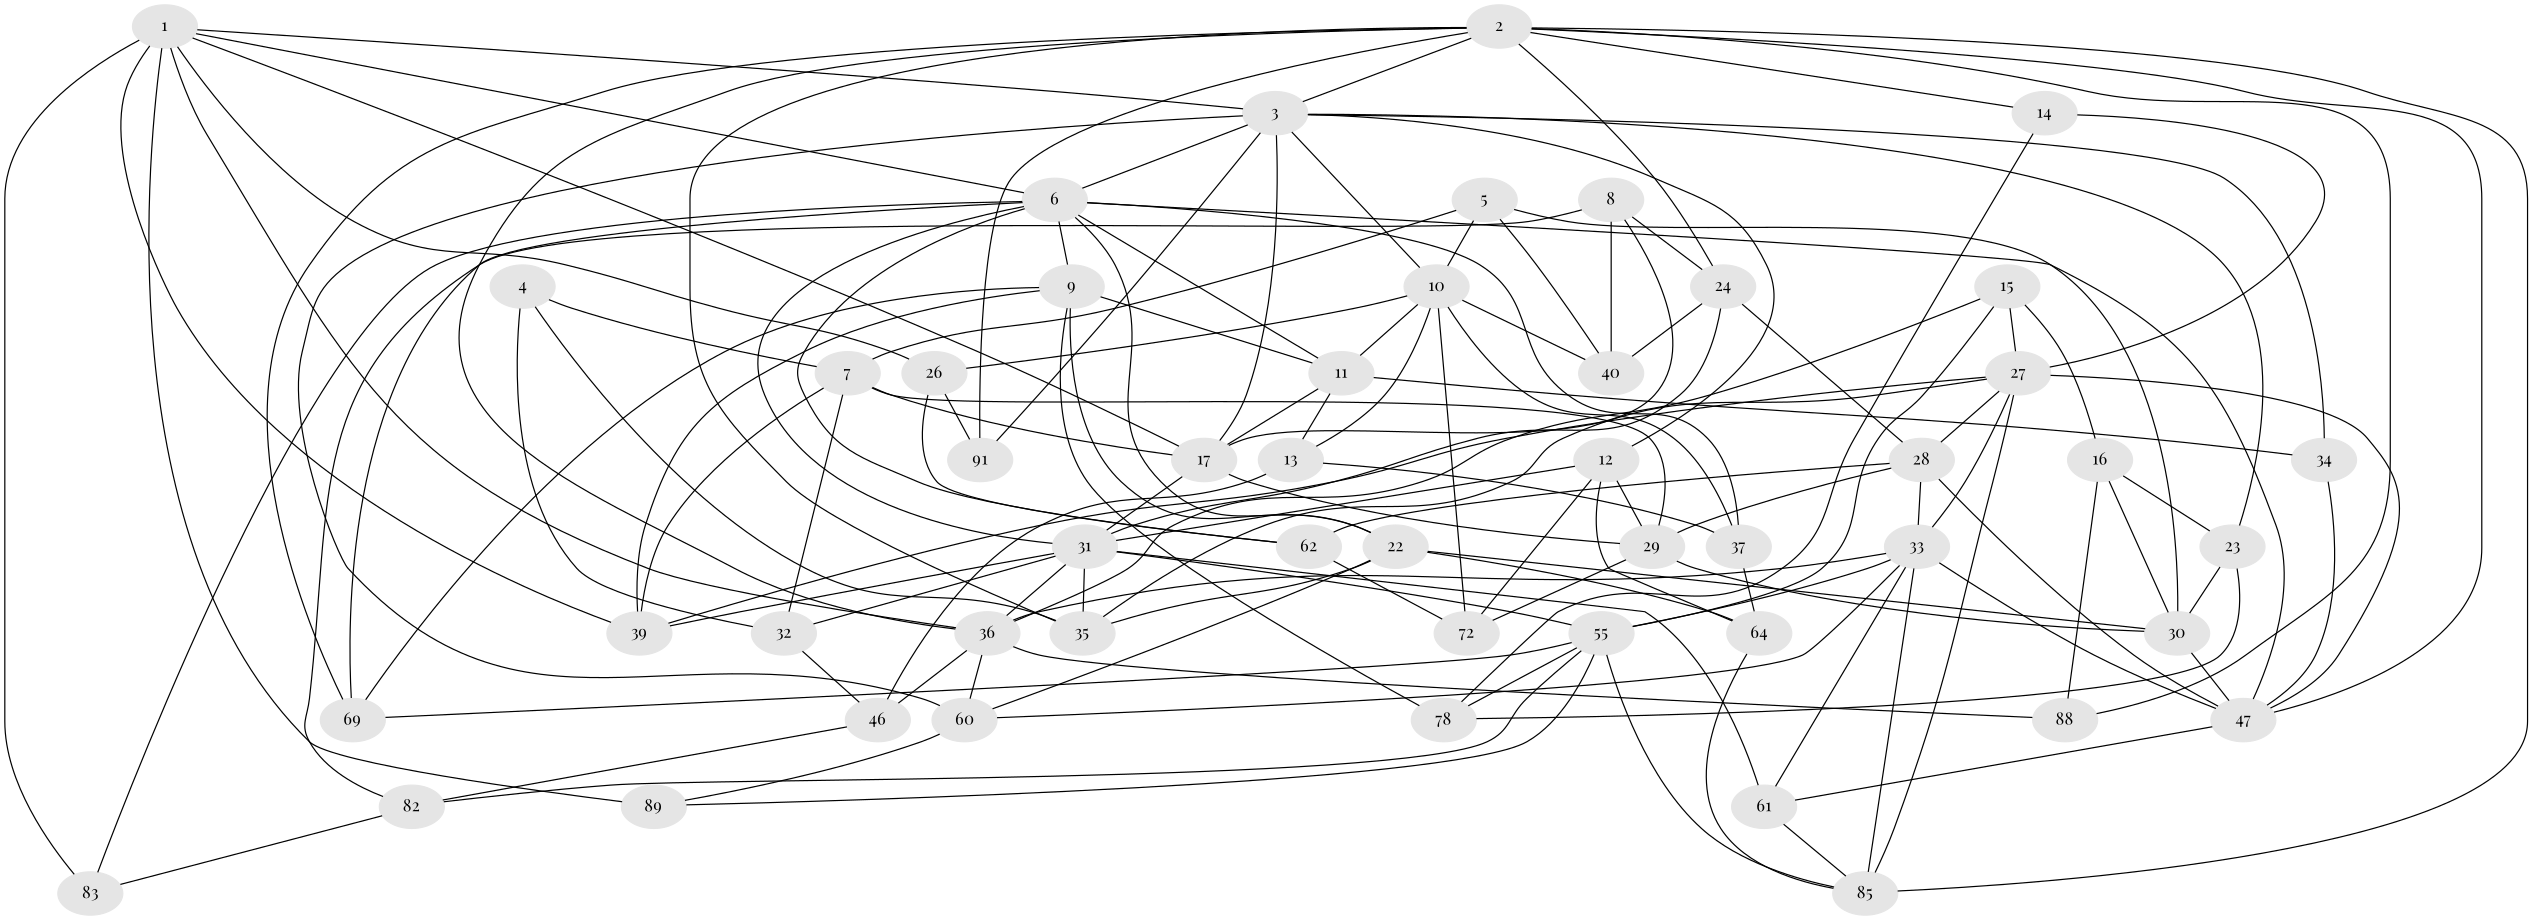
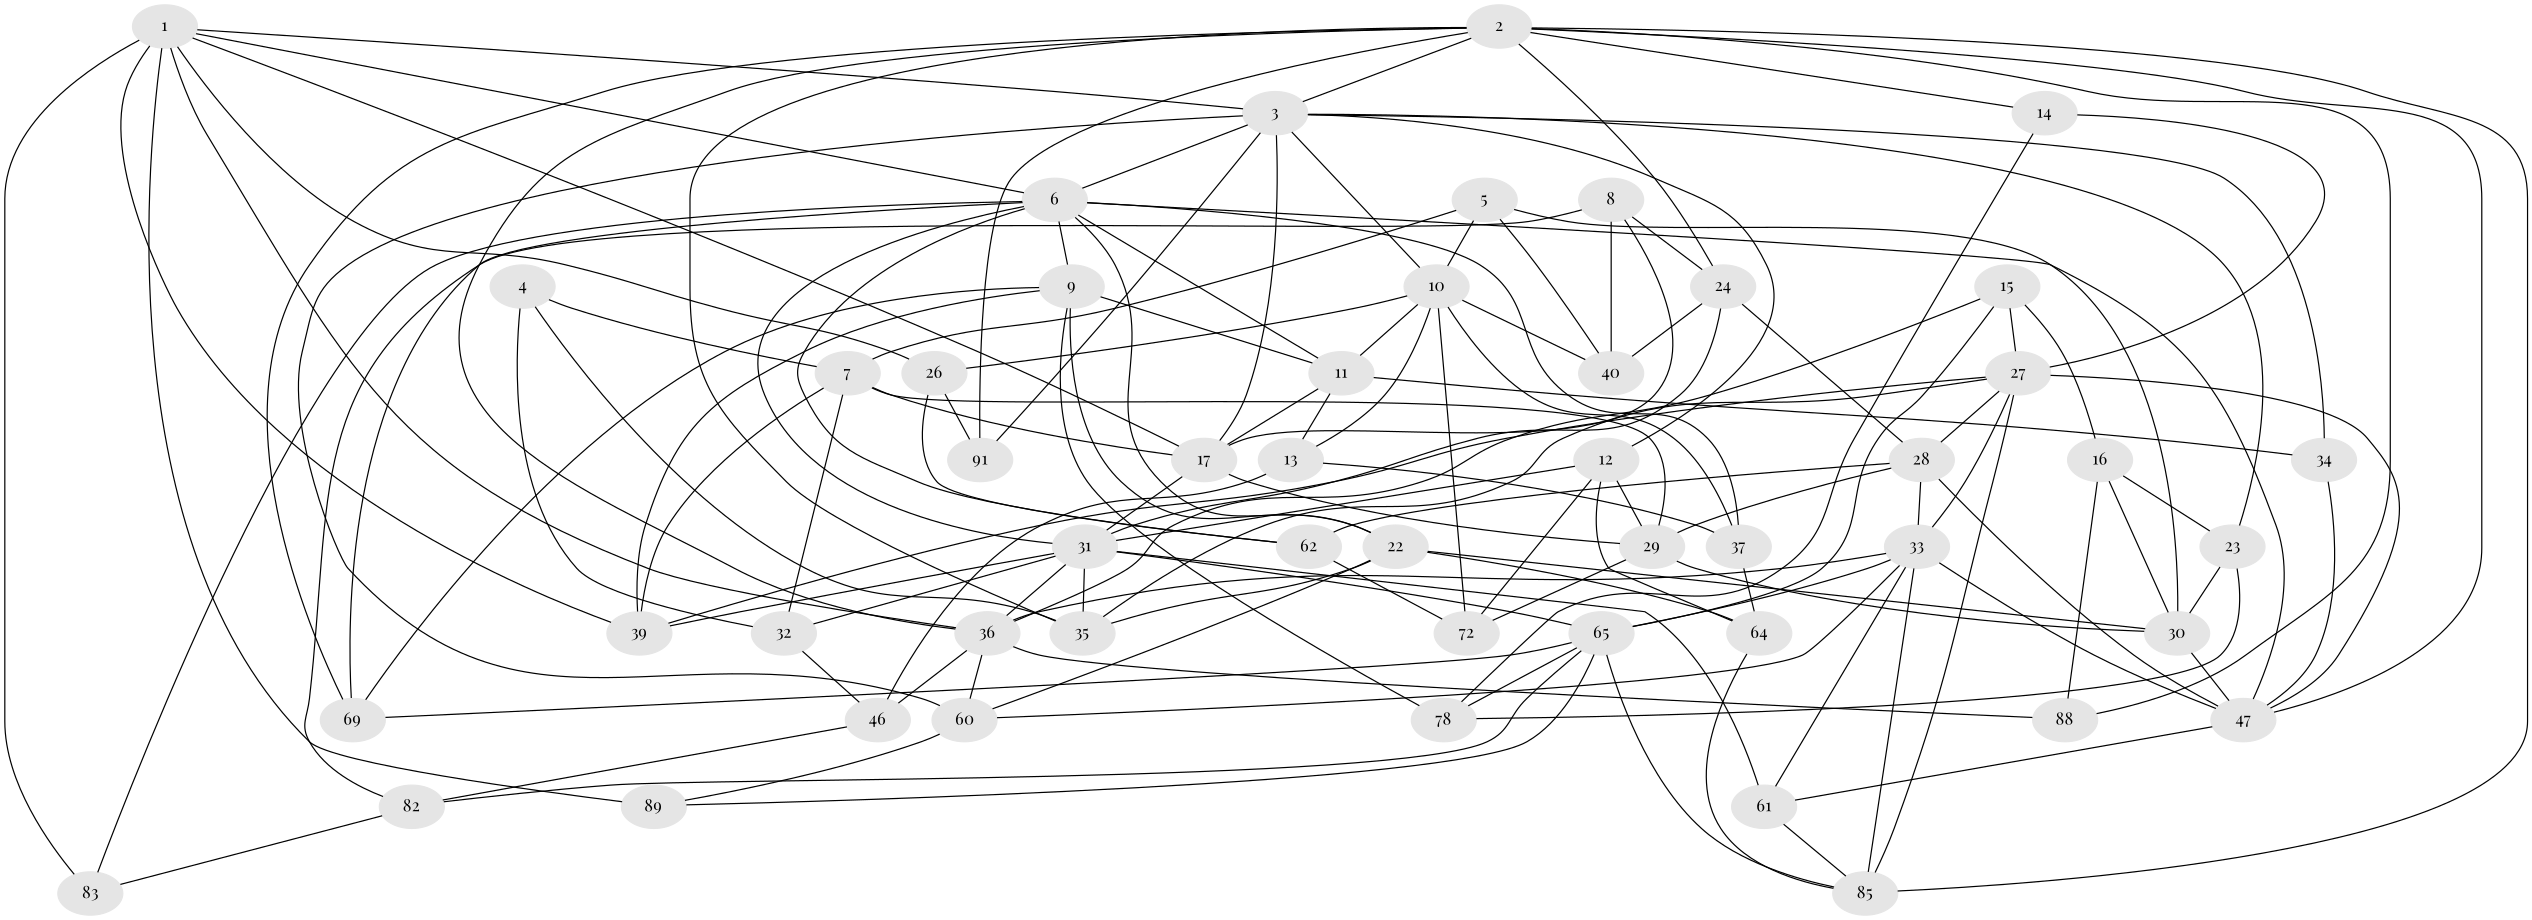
(1602, 633) -> (1602, 633)
